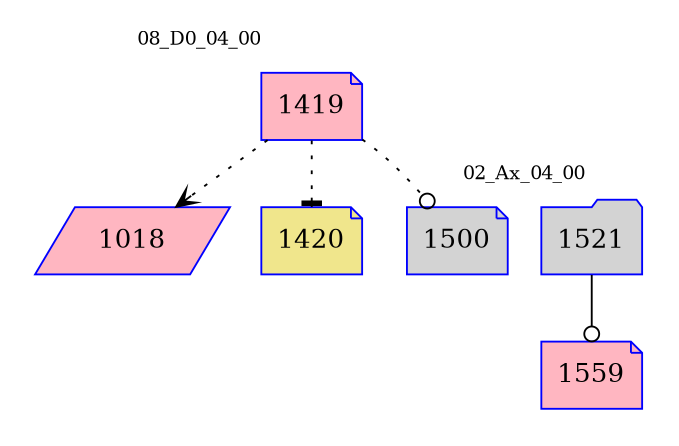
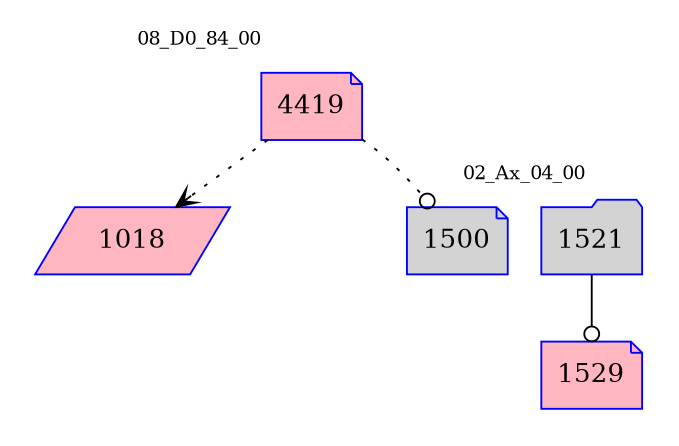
(200, 40) -> (200, 40)
(312, 106) -> (312, 106)
(312, 241) -> none
(592, 375) -> (592, 375)
